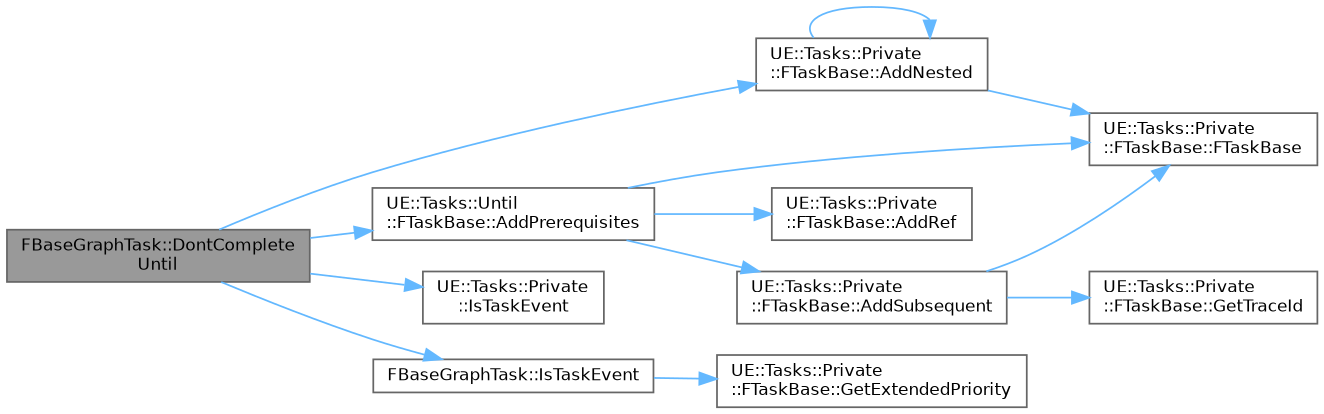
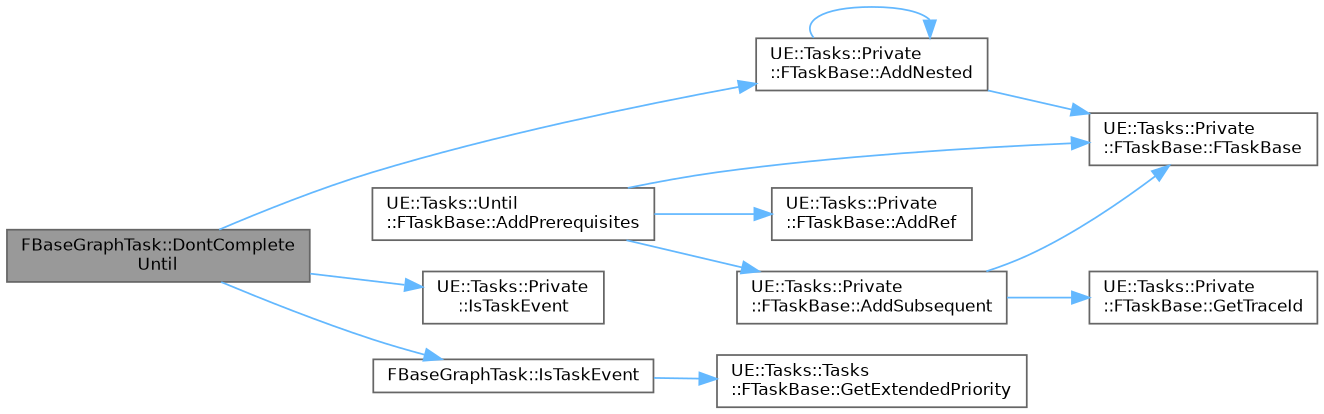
(332, 235) -> none
(872, 381) -> (872, 381)
